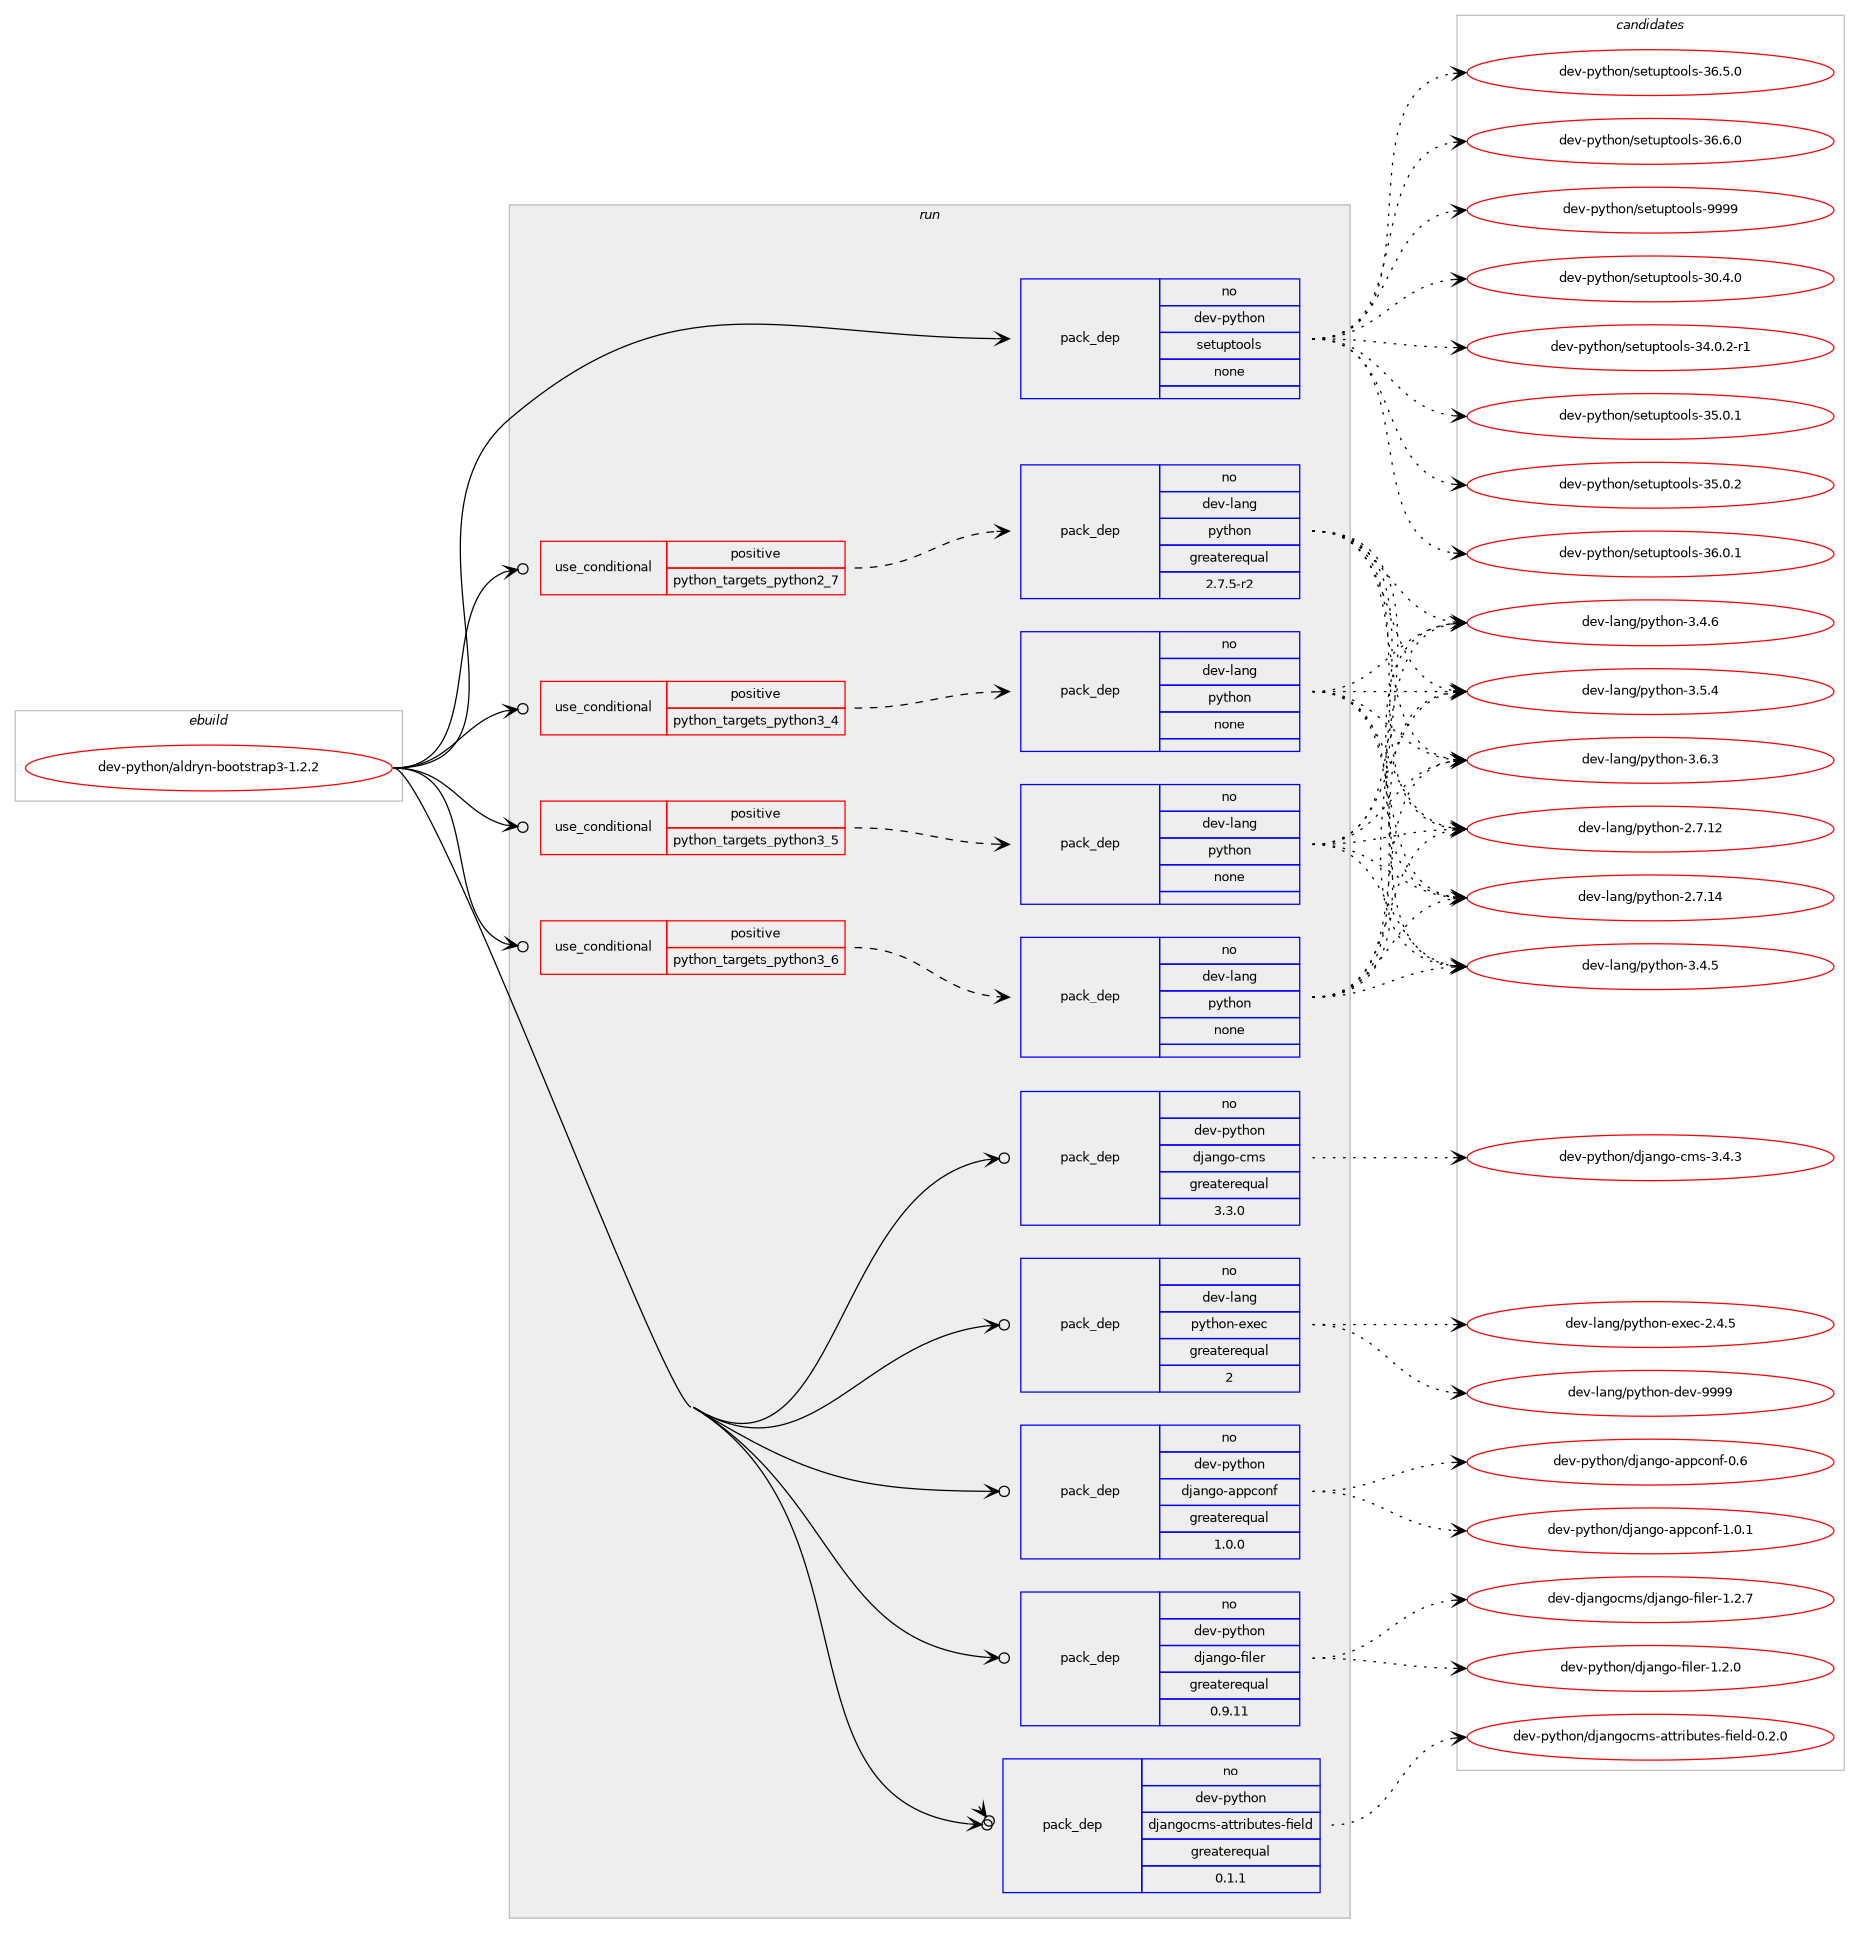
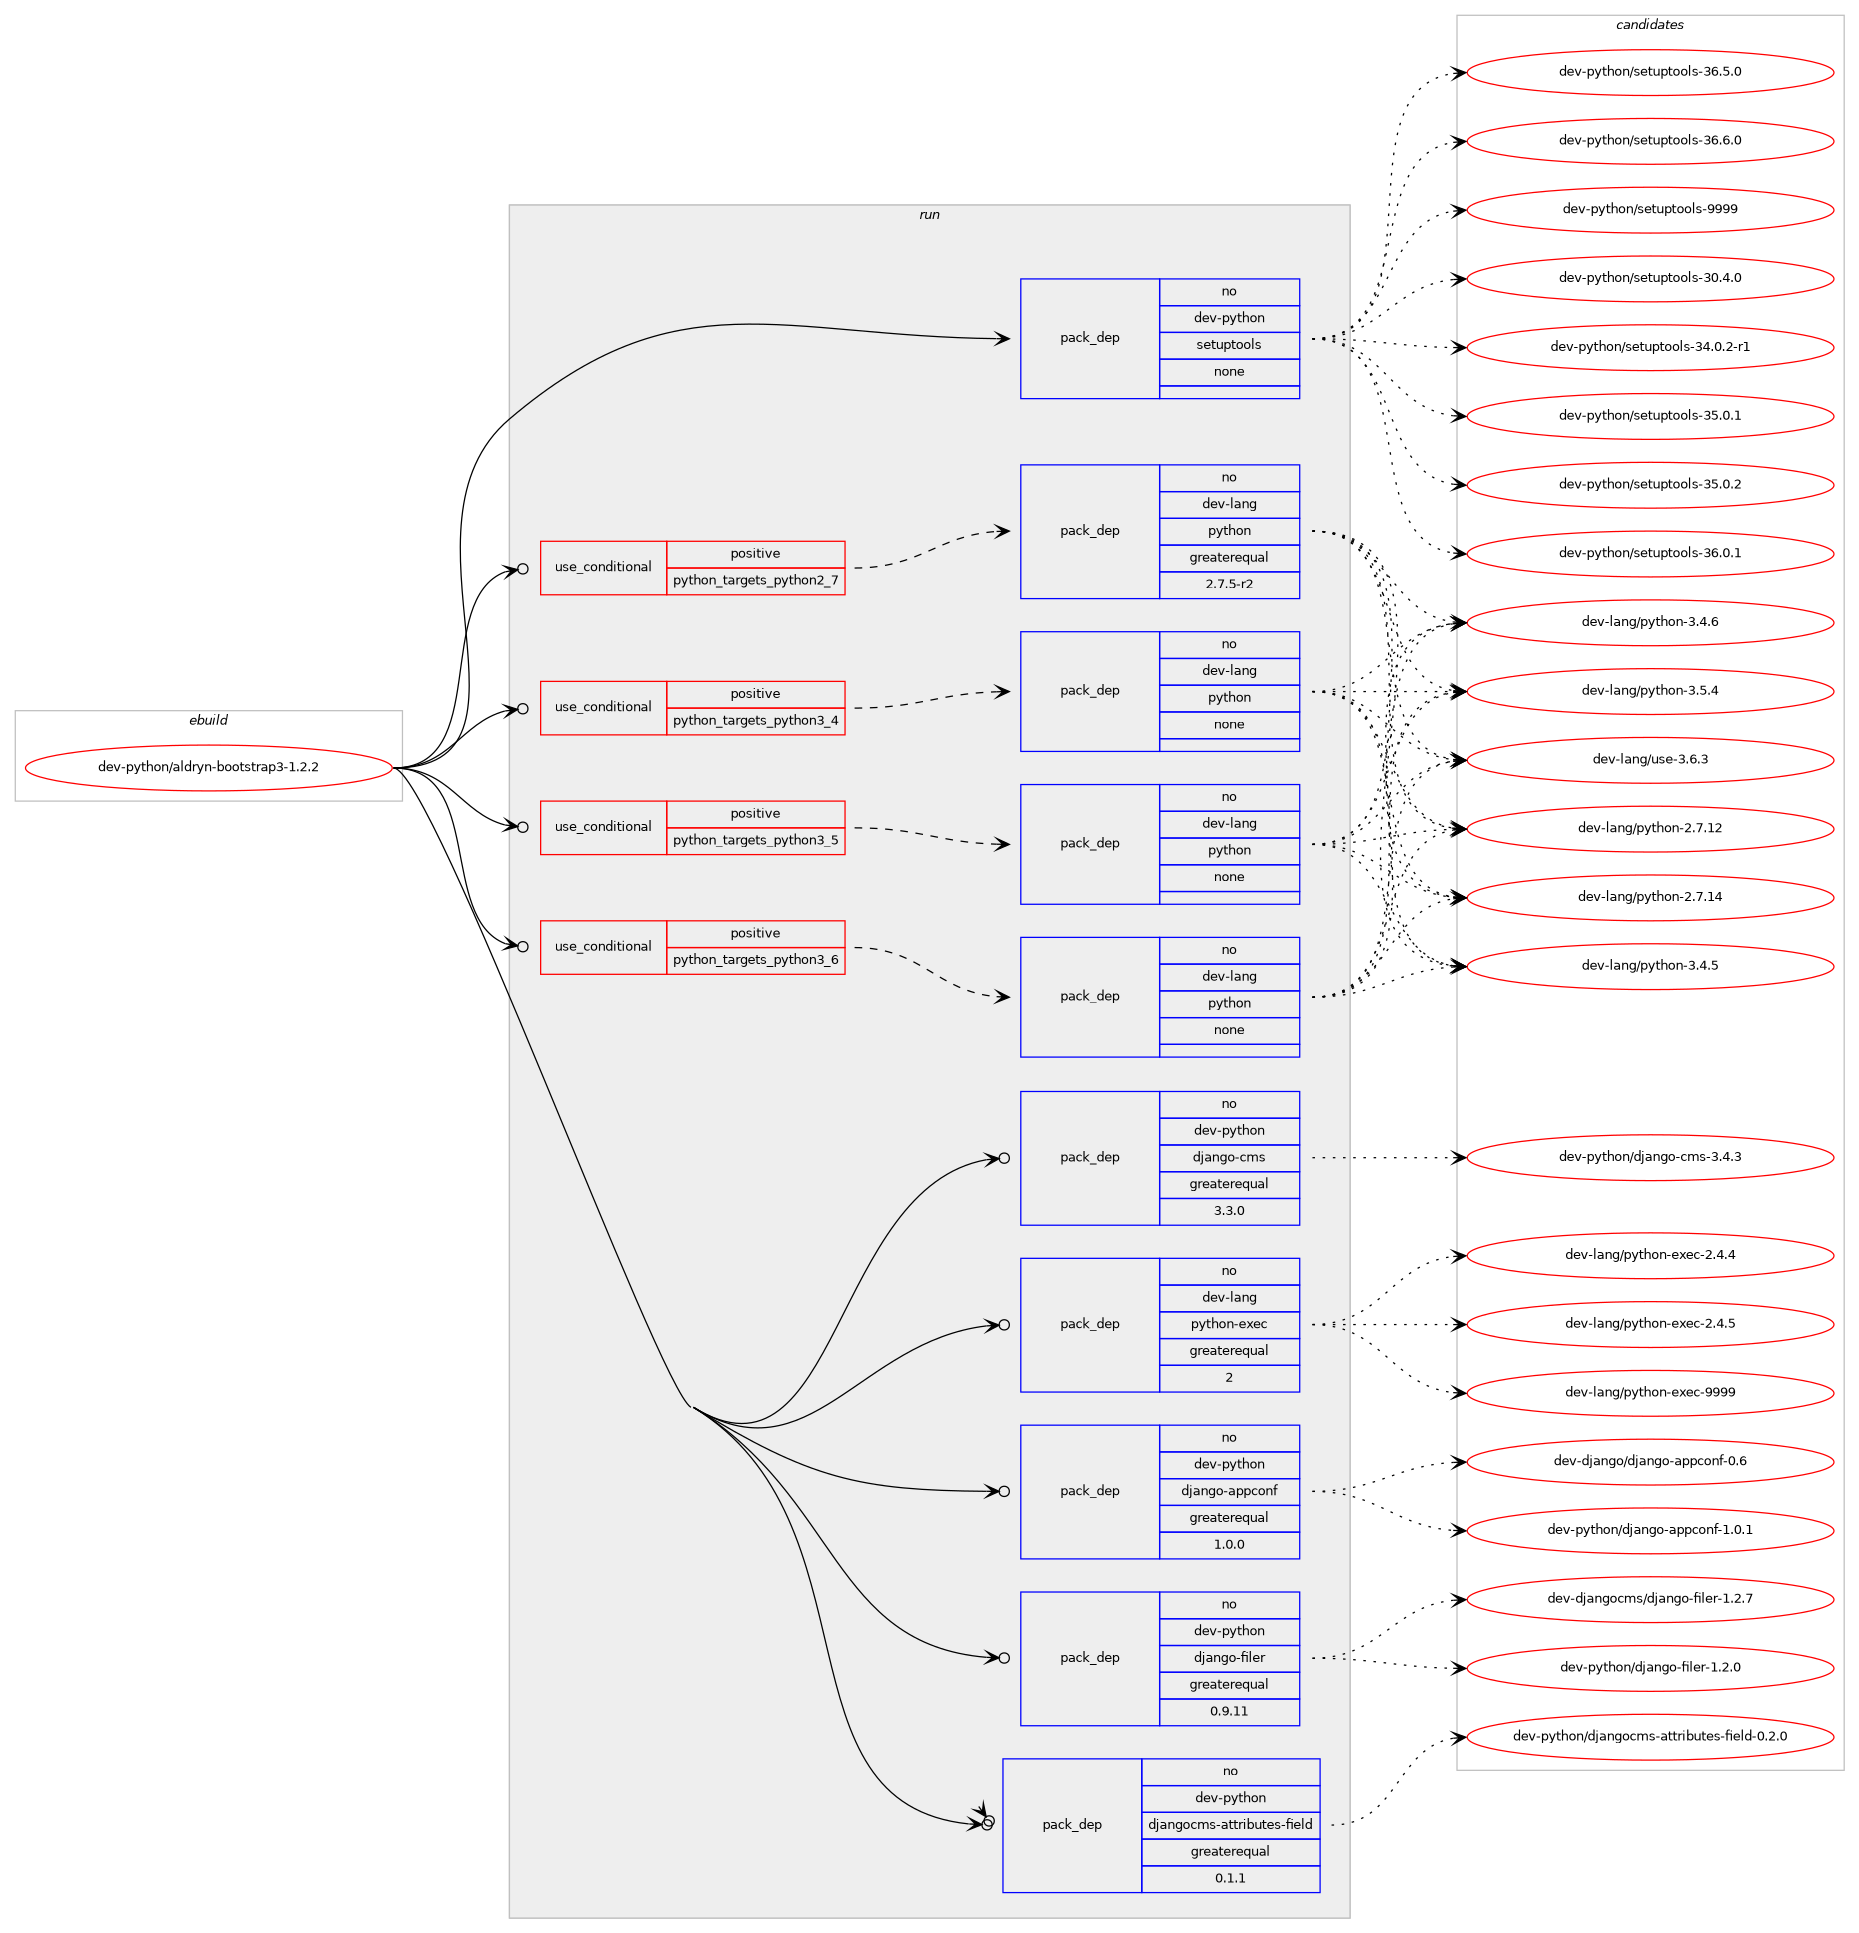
(1651, 760) -> (1651, 760)
none -> (1651, 1256)
(1651, 1393) -> (1651, 1393)
(1651, 1462) -> (1651, 1462)
